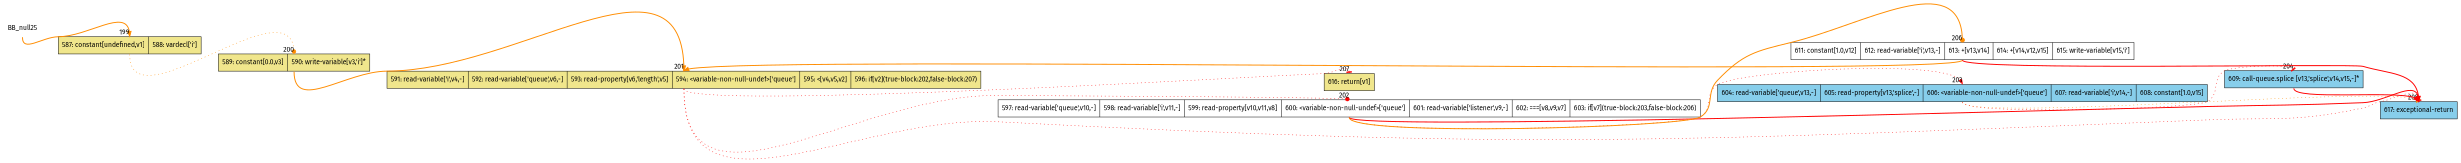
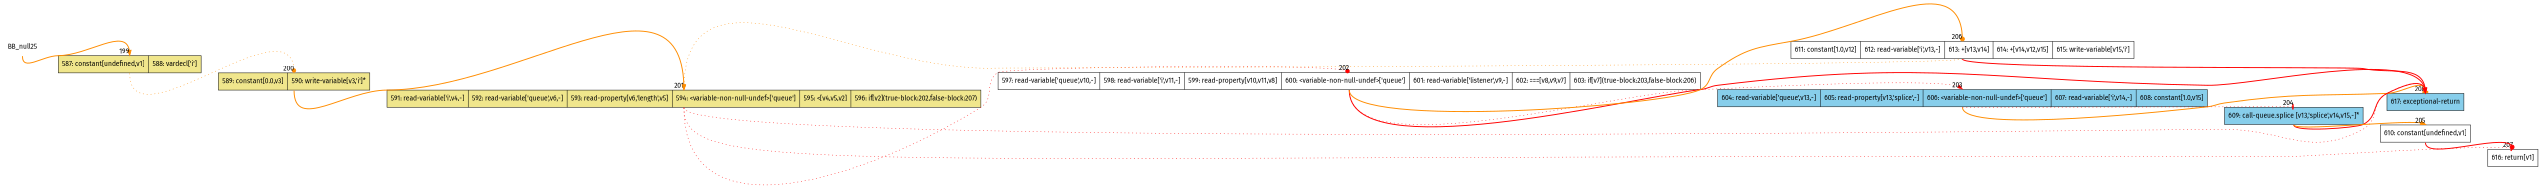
(1326, 65) -> (1368, 67)
(1349, 82) -> (2513, 158)
(2212, 102) -> (2171, 111)
none -> (2425, 134)
